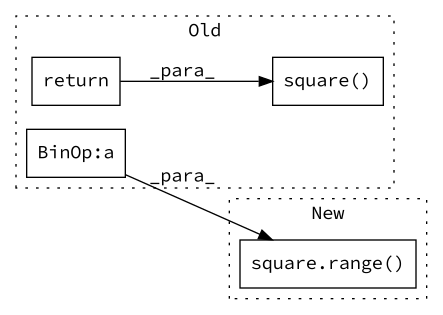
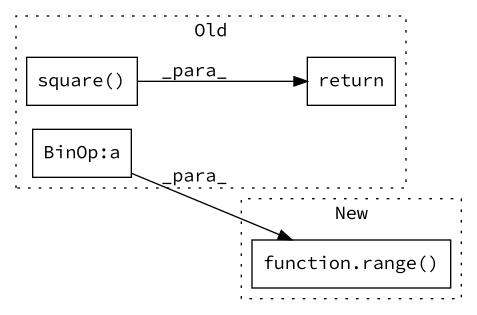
(189, 81) -> (216, 81)
(328, 264) -> (351, 264)
